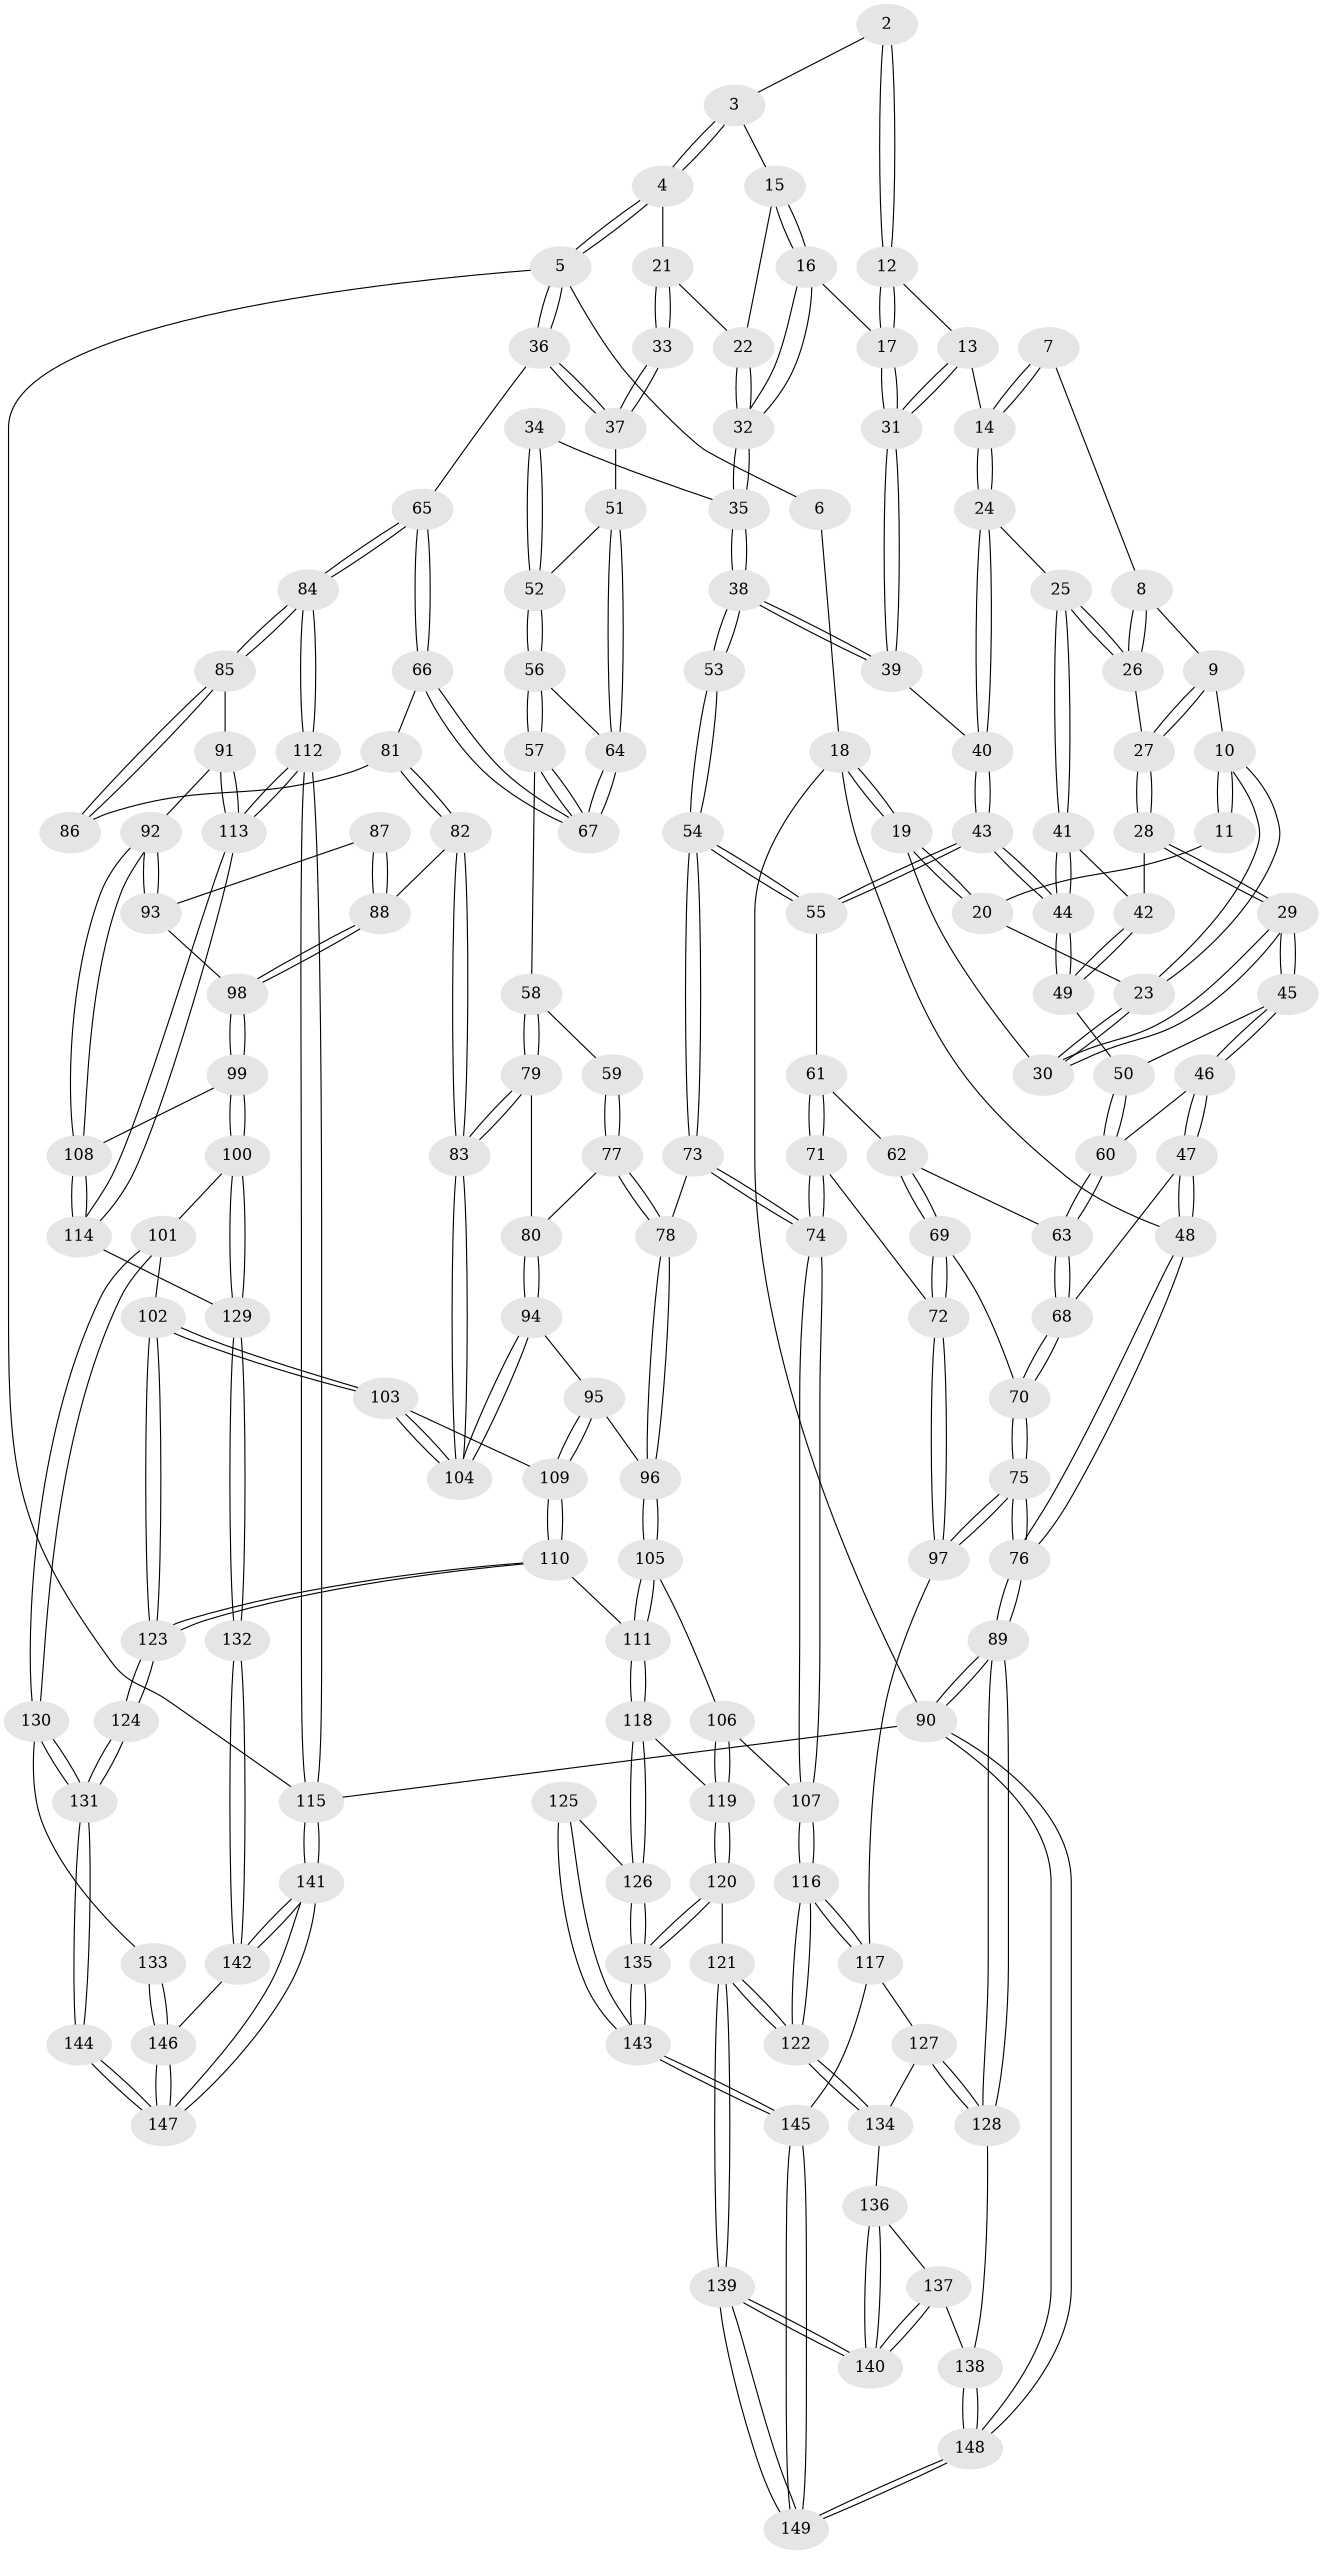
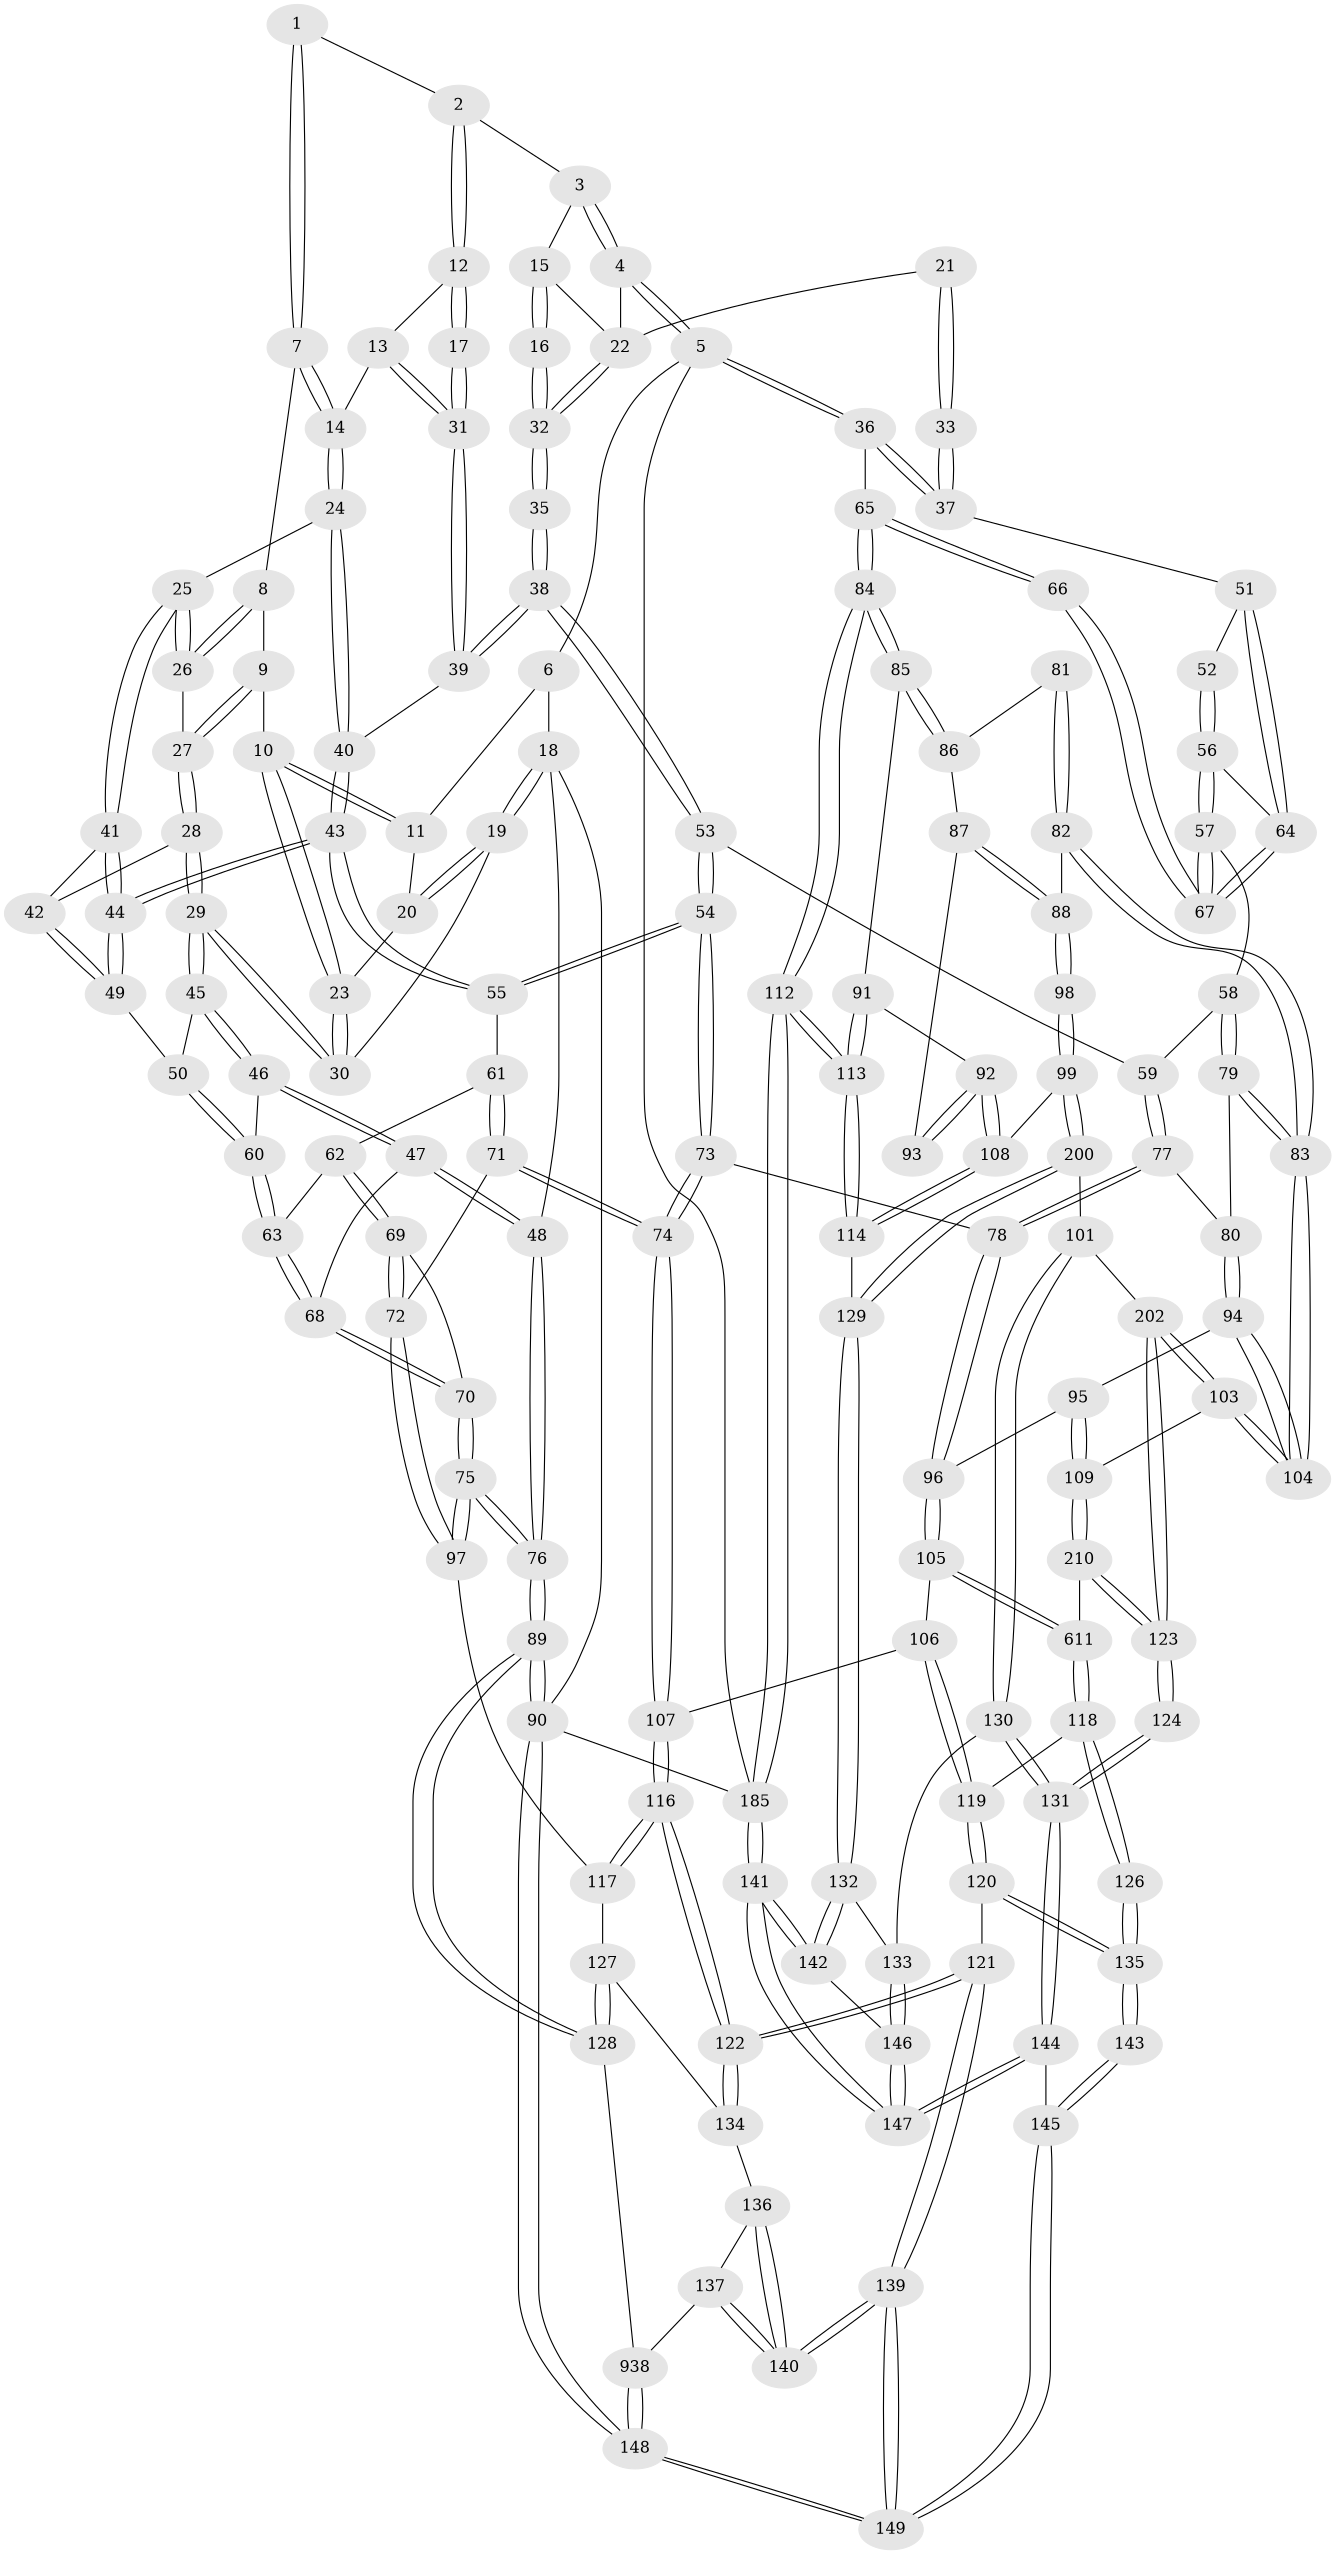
none -> (297, 25)
(663, 227) -> (621, 308)
(847, 307) -> none
(535, 429) -> none
(407, 712) -> none
none -> (483, 752)
none -> (954, 792)
(197, 956) -> none
none -> (923, 959)
(237, 1156) -> (1080, 1156)
(153, 1317) -> (1150, 1317)
(555, 1560) -> (1080, 1560)
(638, 1641) -> (1080, 1641)
(312, 1802) -> (755, 1802)
(564, 1802) -> none
none -> (871, 1924)
(846, 2049) -> (1046, 2085)
(970, 2368) -> (635, 2368)
